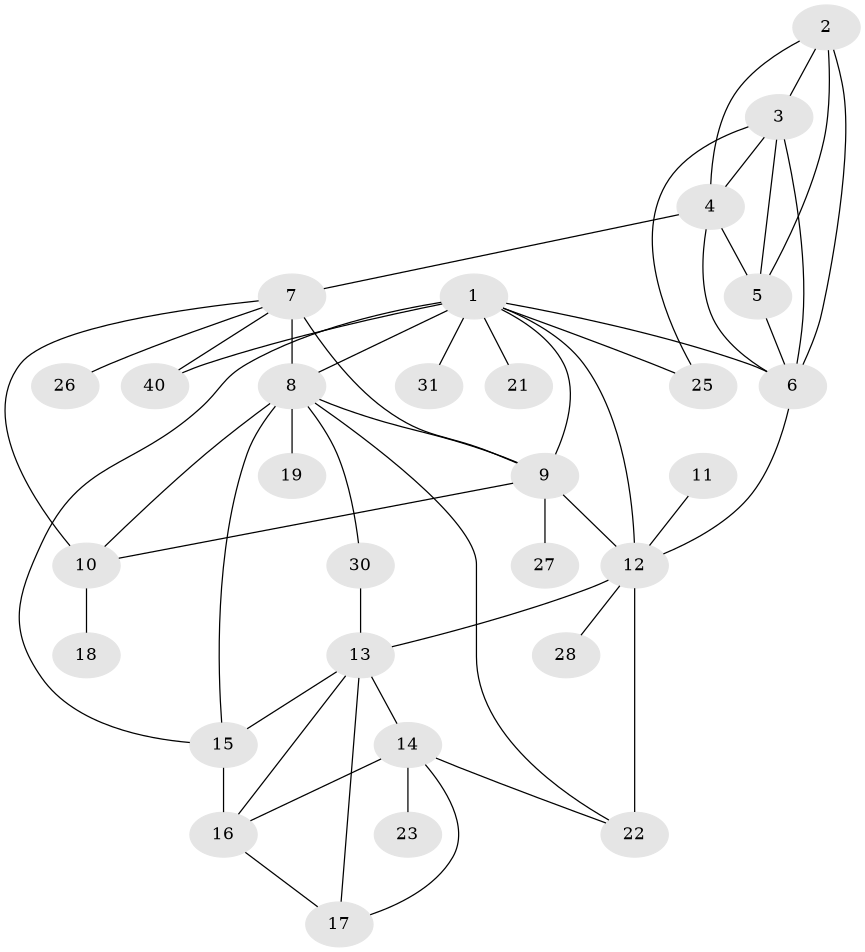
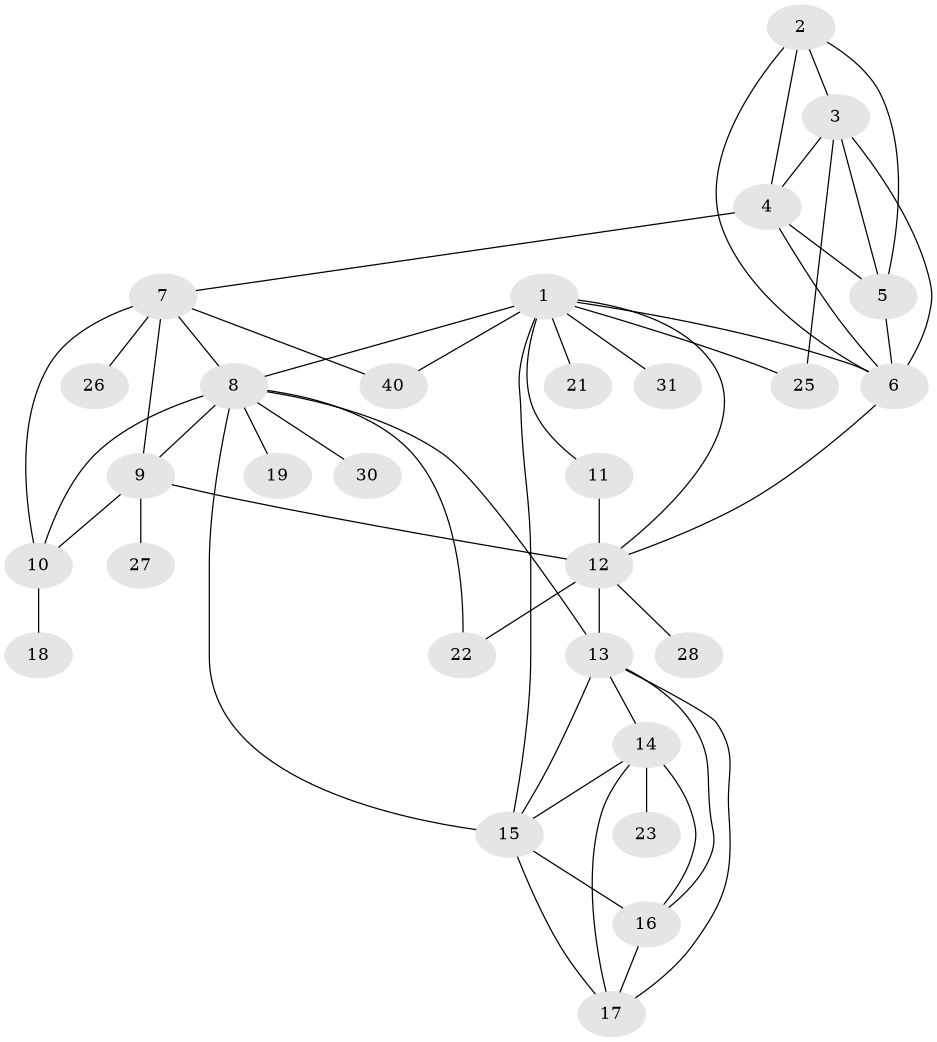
(565, 368) -> (529, 397)
(361, 611) -> (459, 468)
(521, 791) -> (578, 790)
none -> (550, 929)
